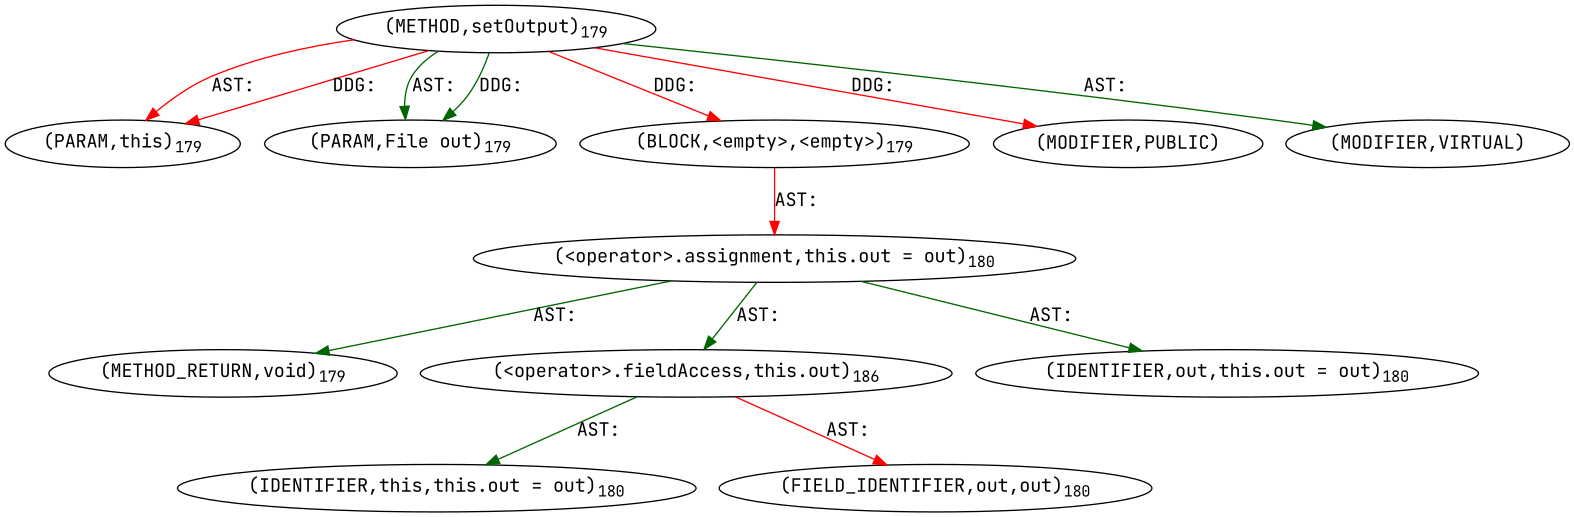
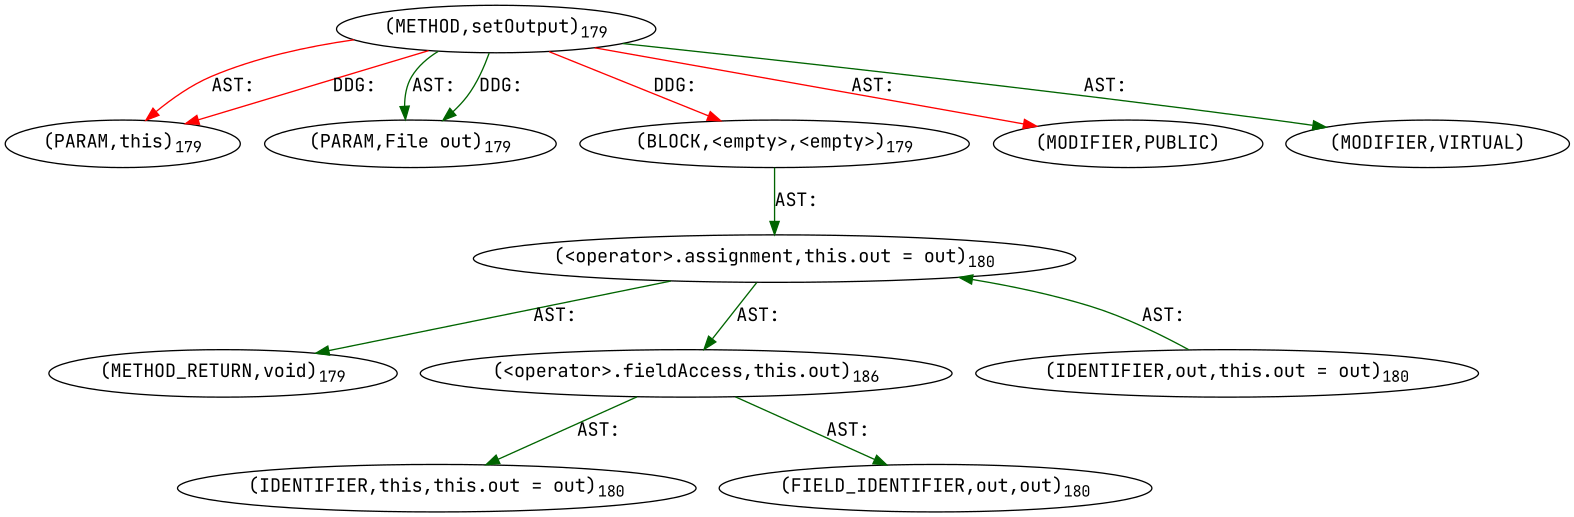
(879, 86) -> (879, 86)
(775, 195) -> (775, 195)
(995, 315) -> (1084, 304)
(805, 428) -> (805, 428)
